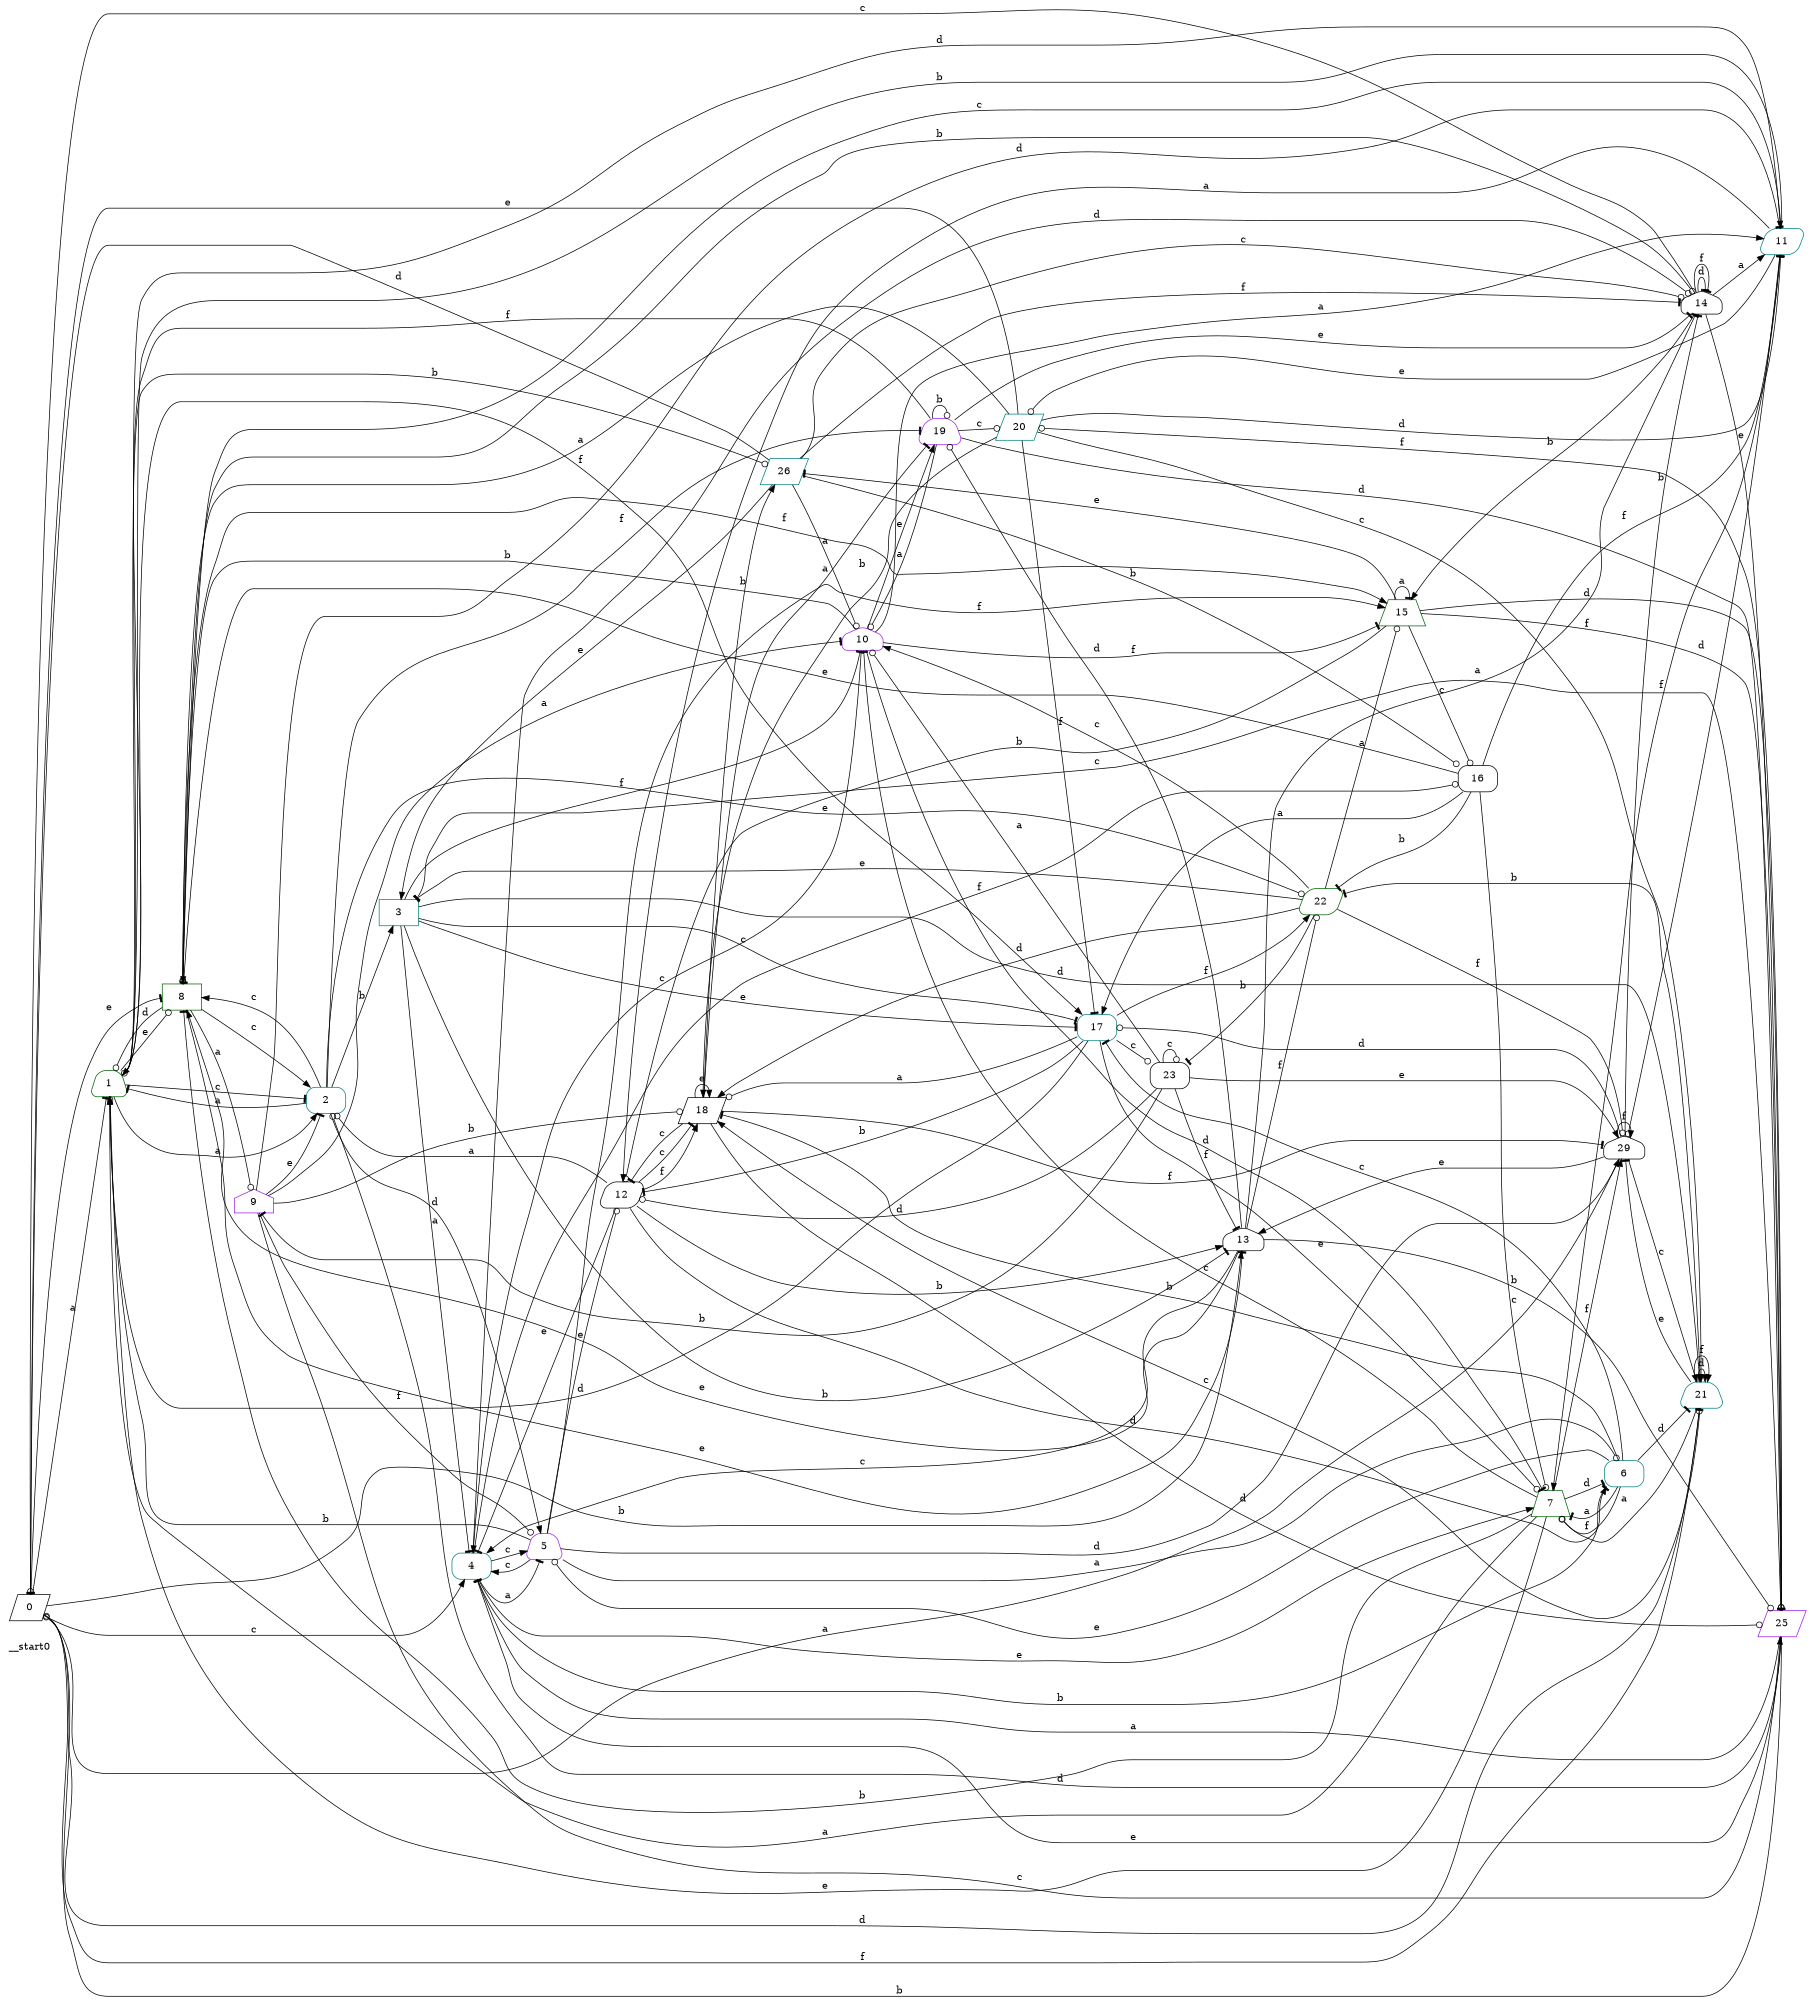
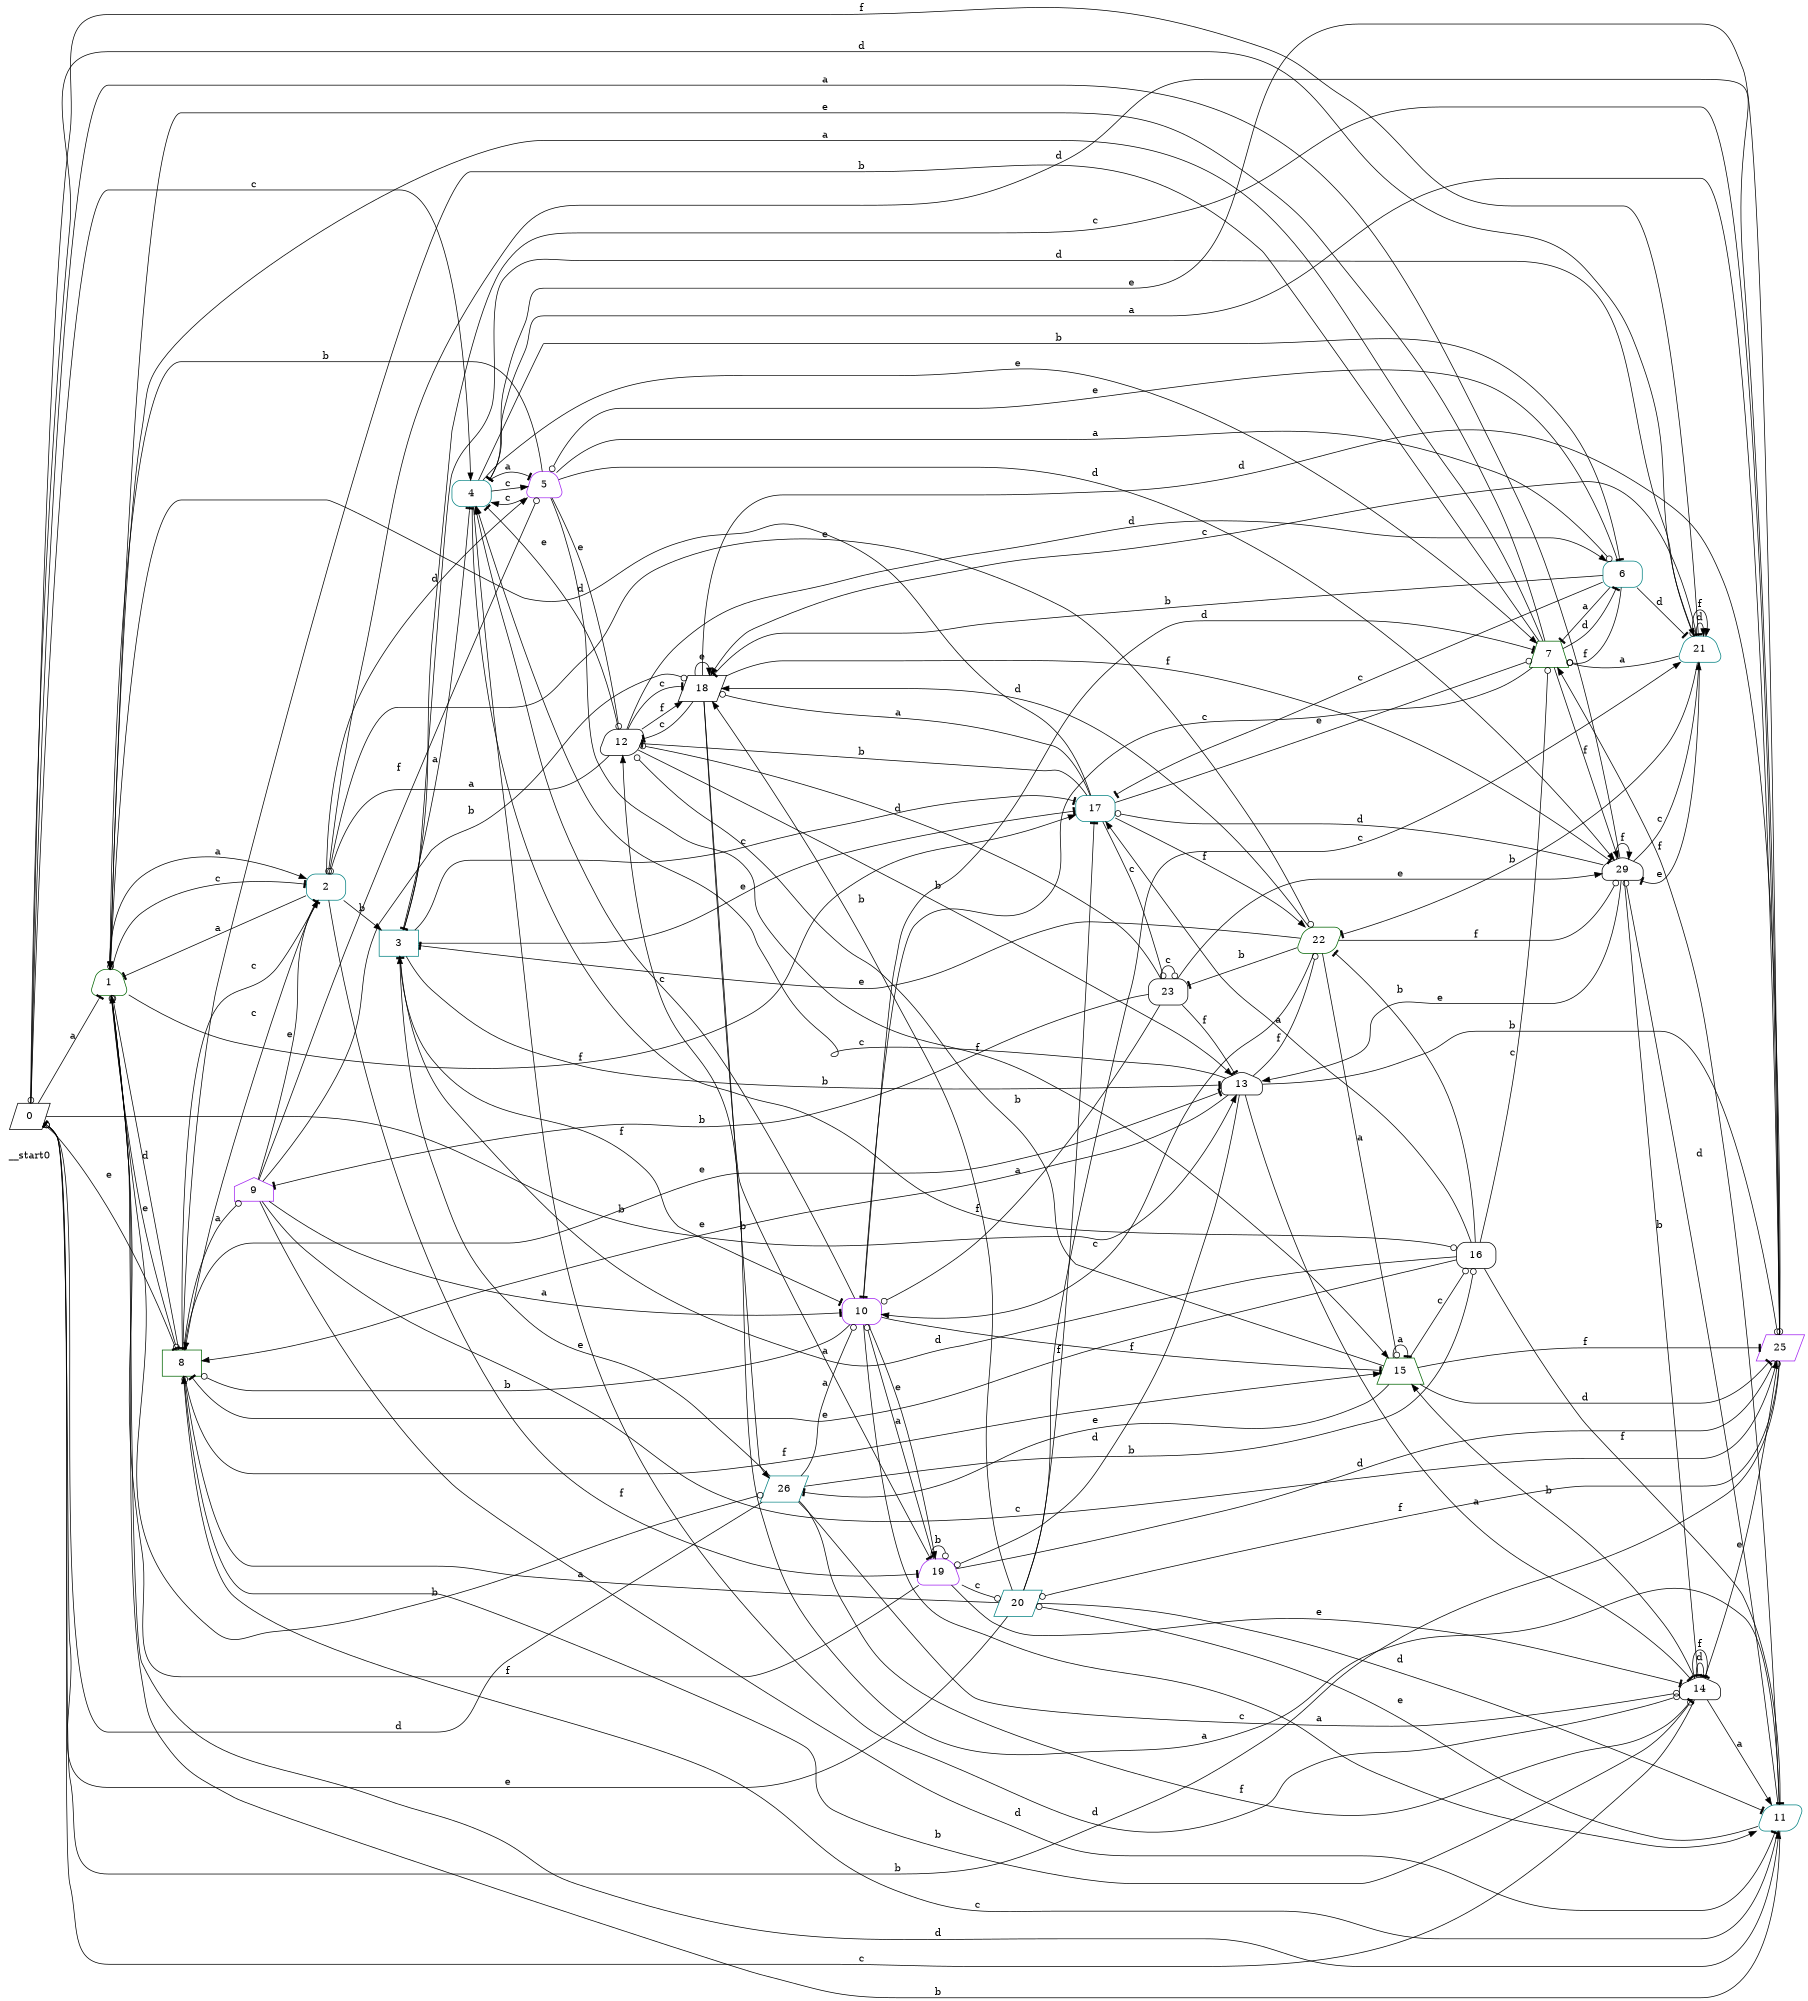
(863, 640) -> (862, 1311)
none -> (807, 1354)
